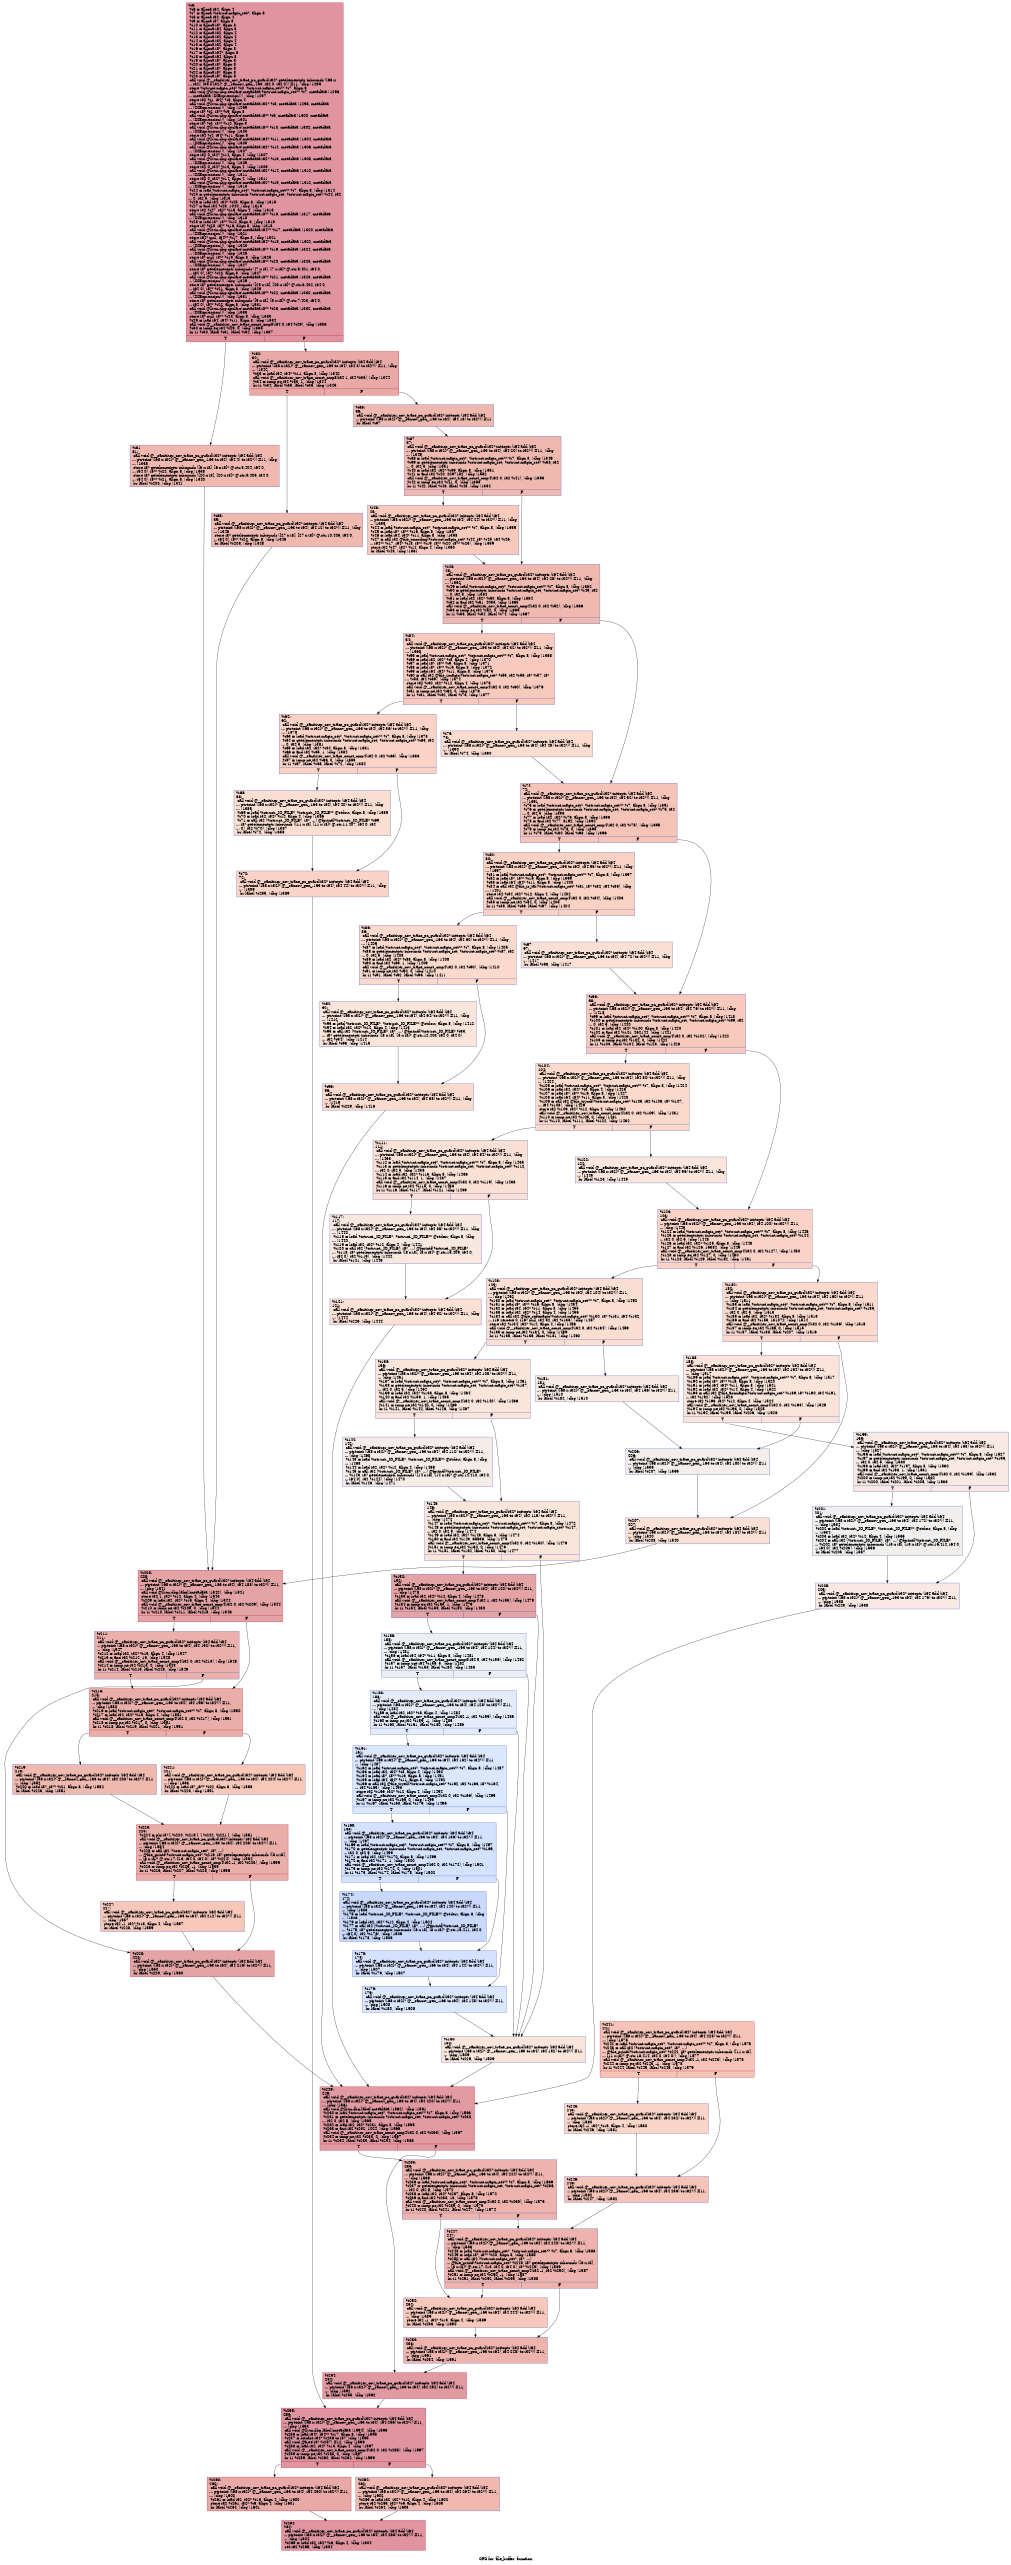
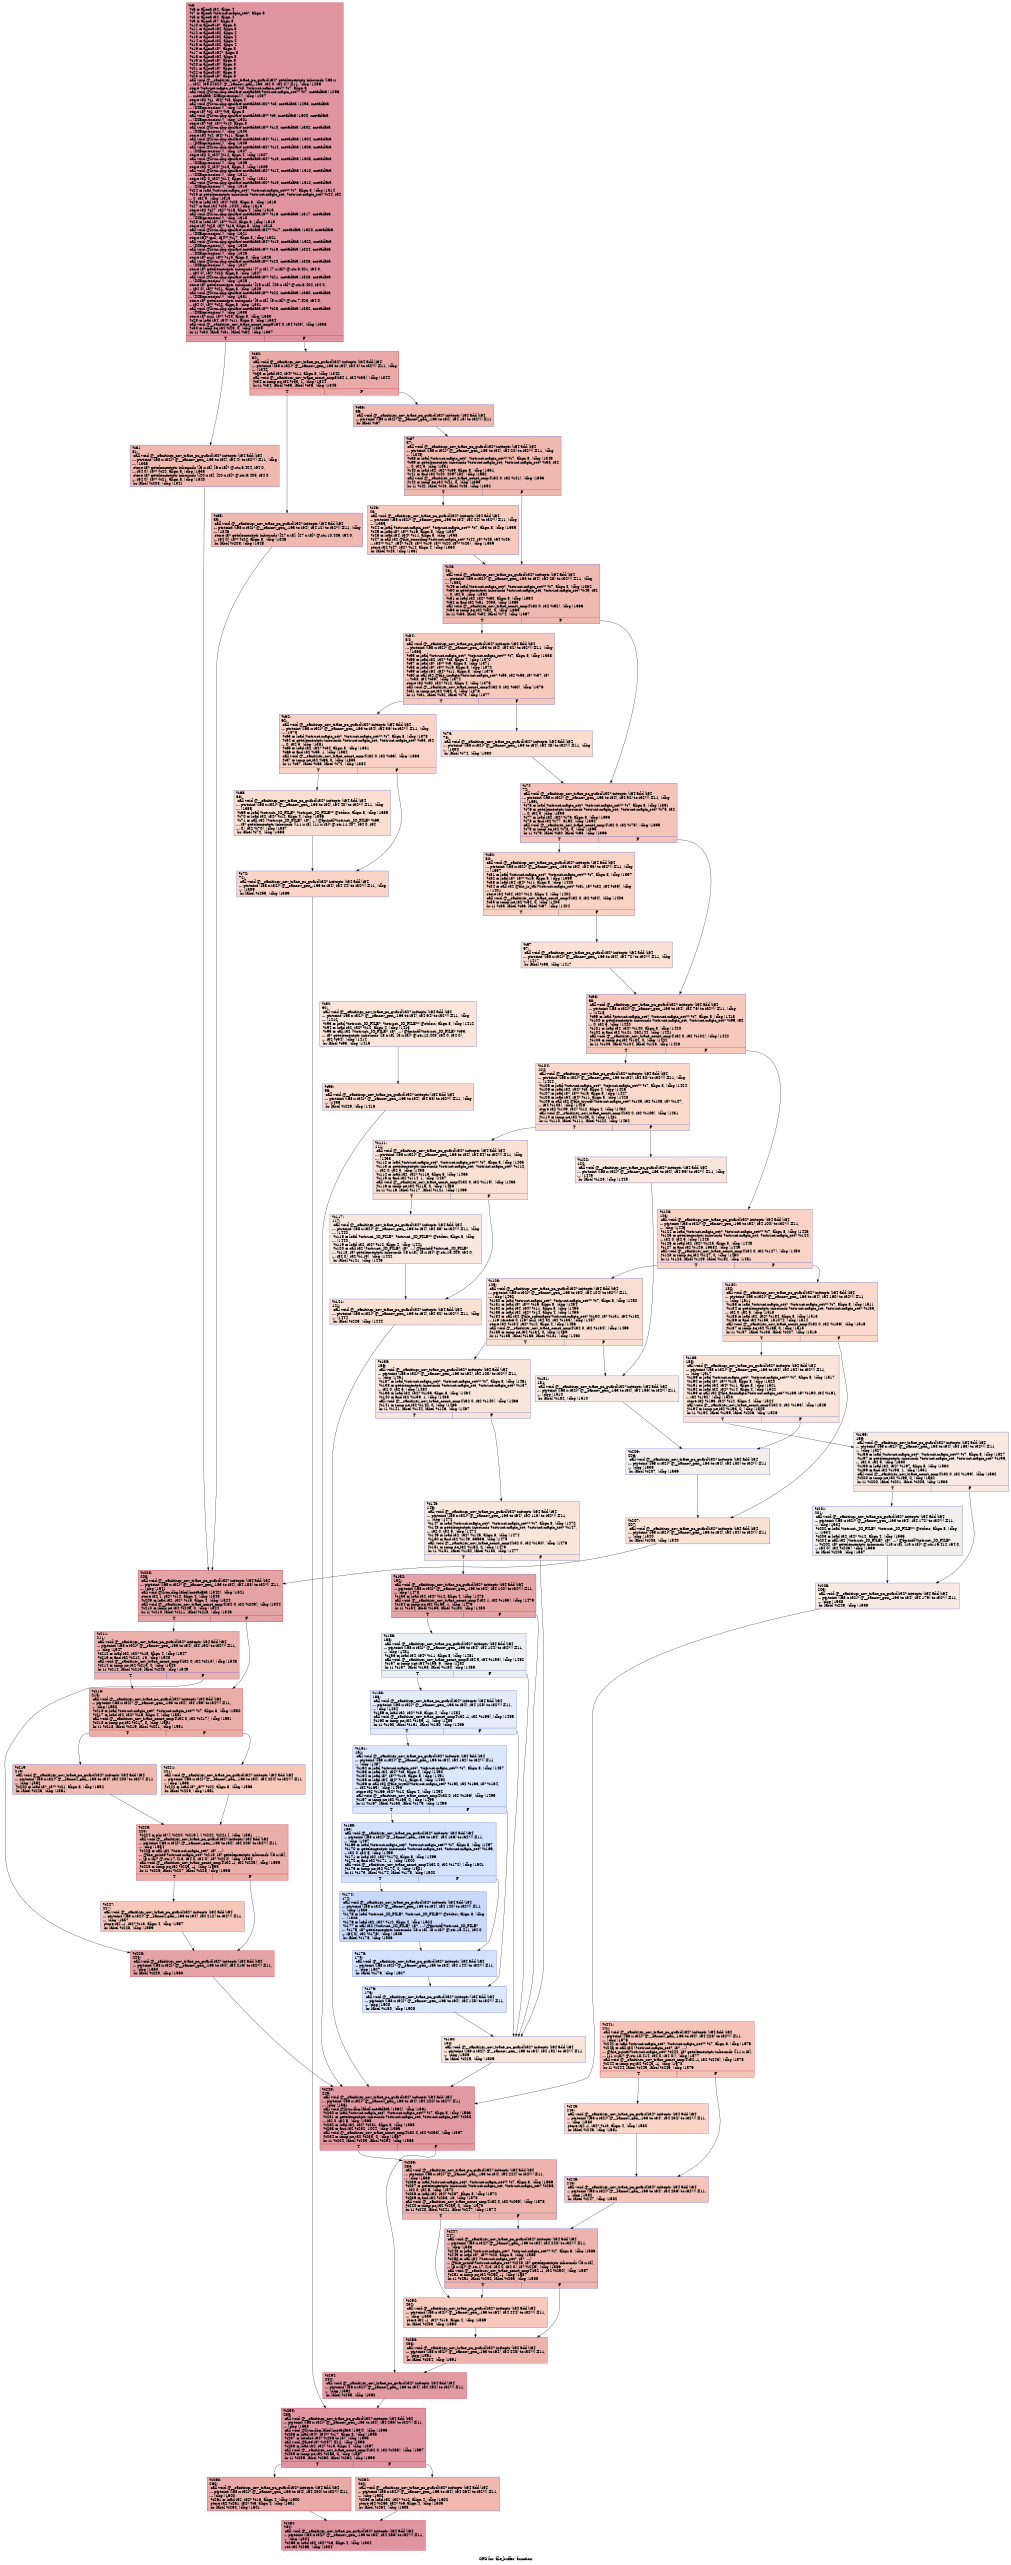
(438, 955) -> none
(332, 1103) -> (332, 1103)
(682, 1195) -> (653, 1282)
(417, 1462) -> none
